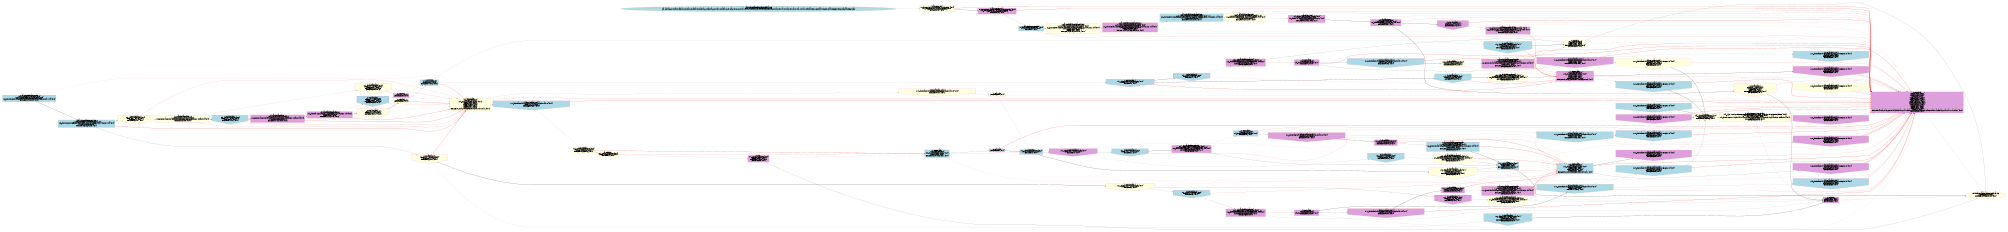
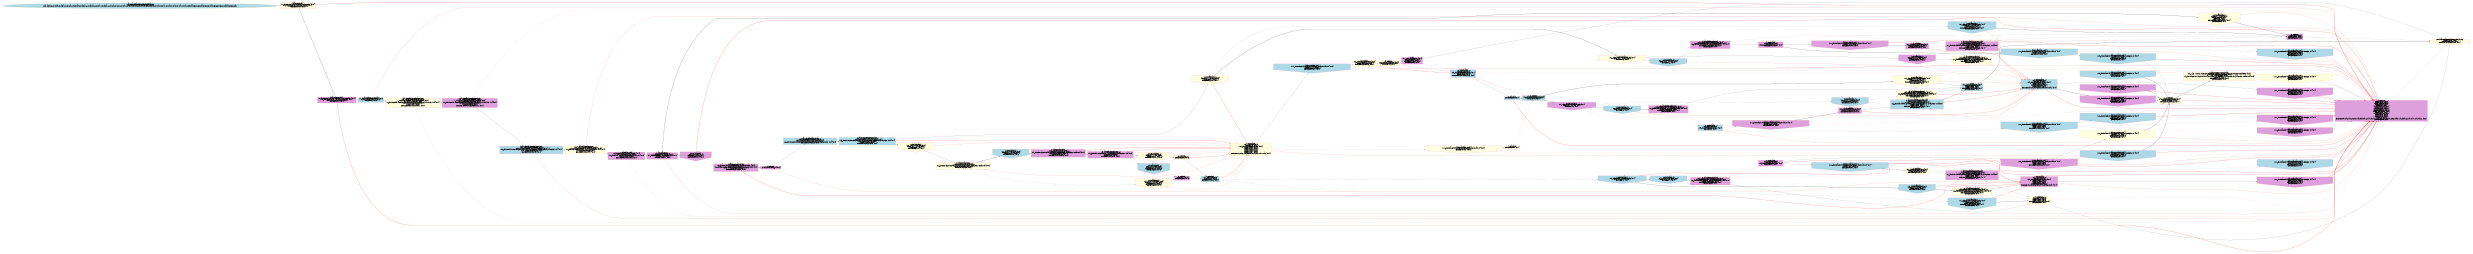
none -> (771, 168)
